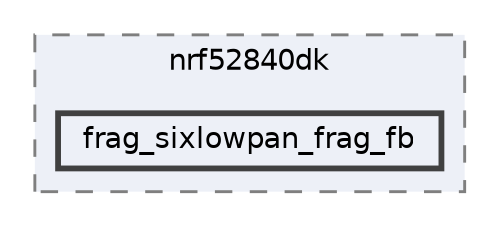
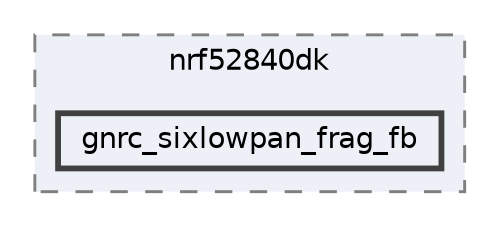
(250, 141) -> (250, 141)
